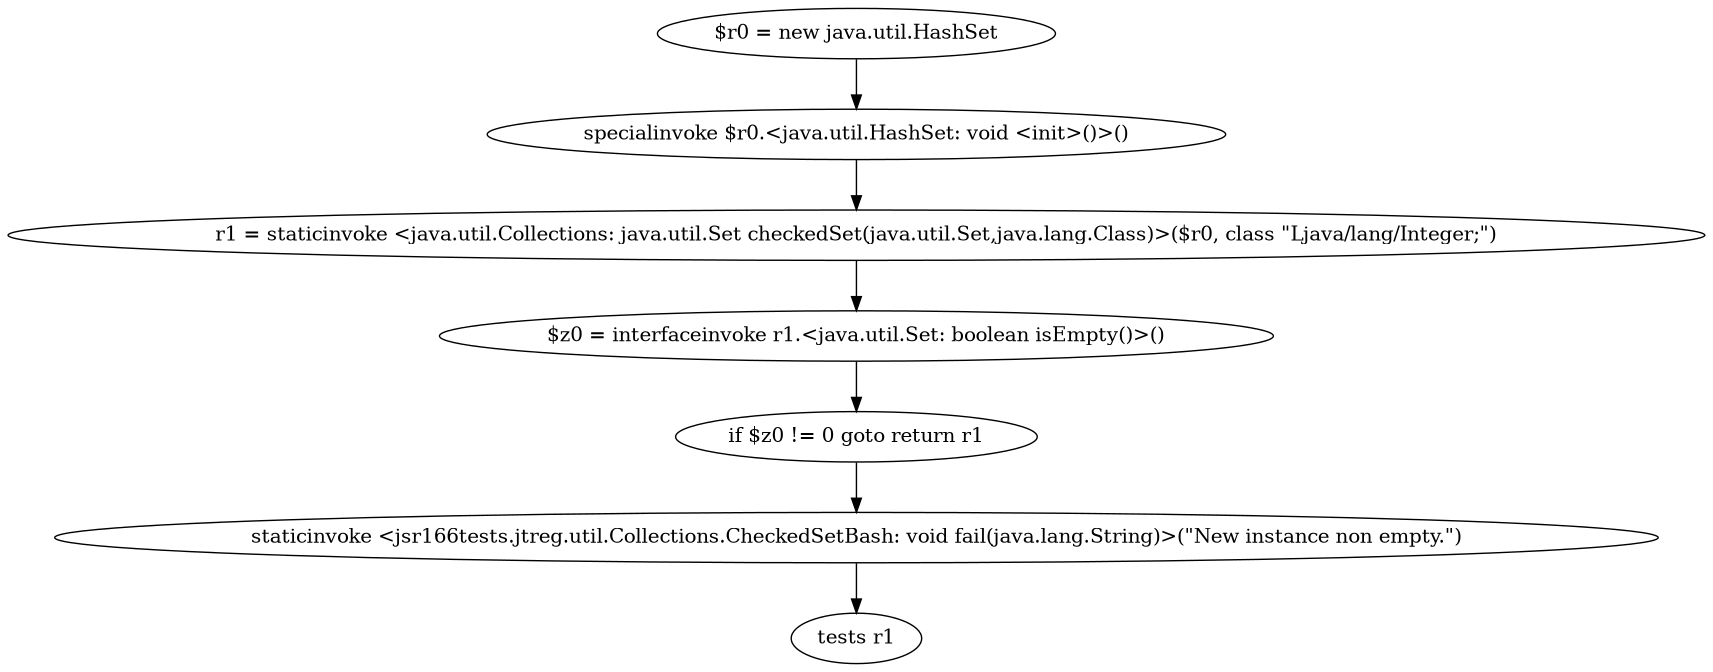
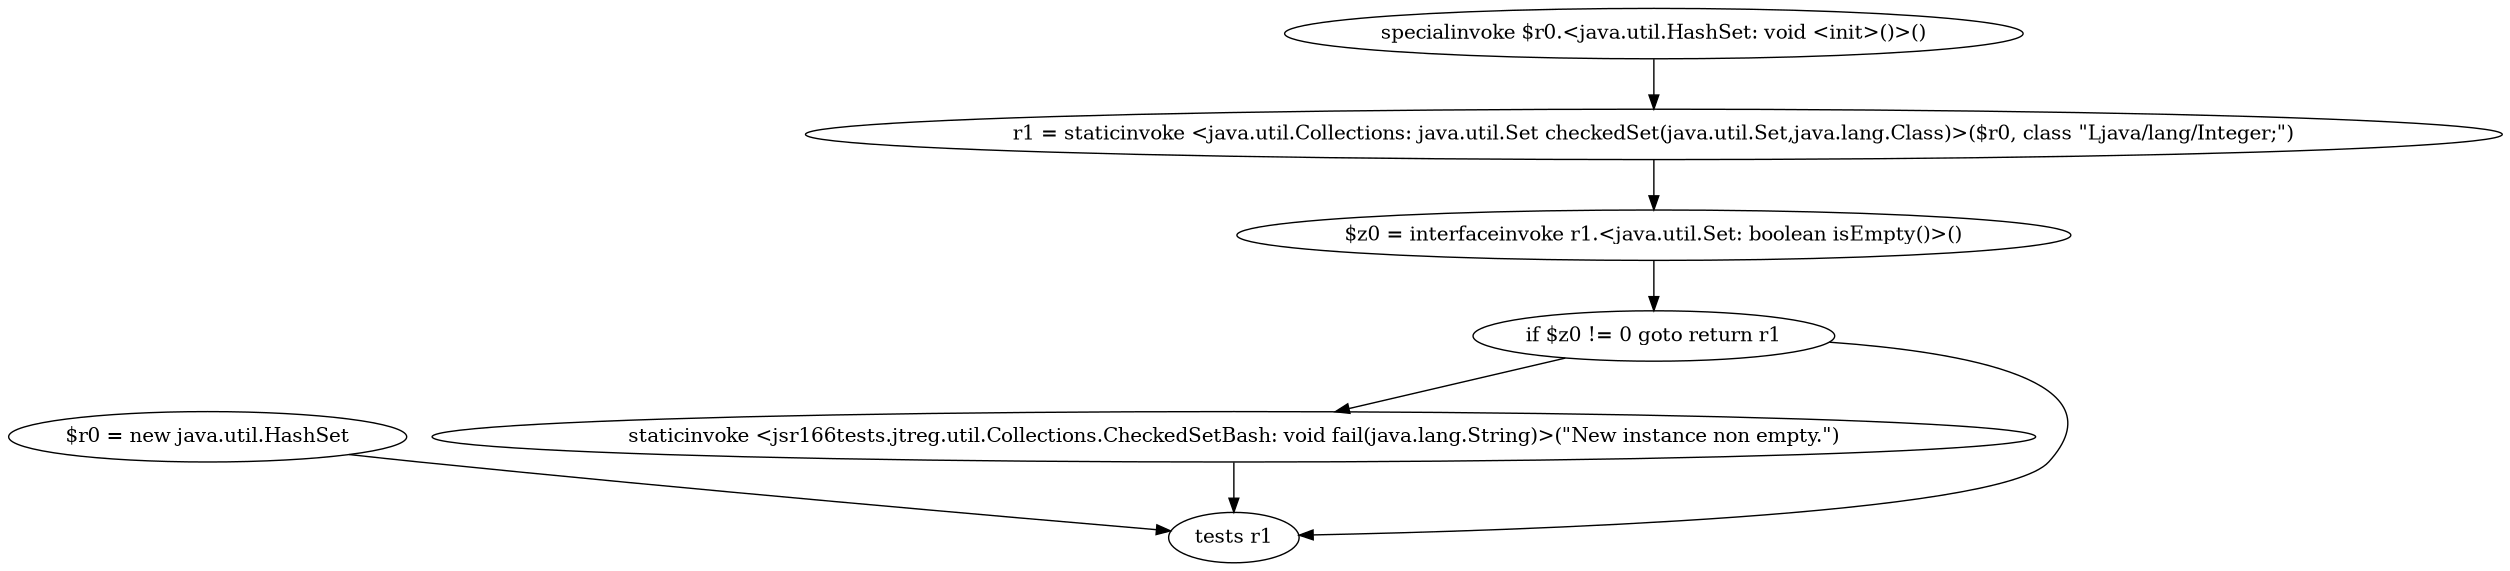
(856, 77) -> (752, 494)
none -> (1838, 508)
